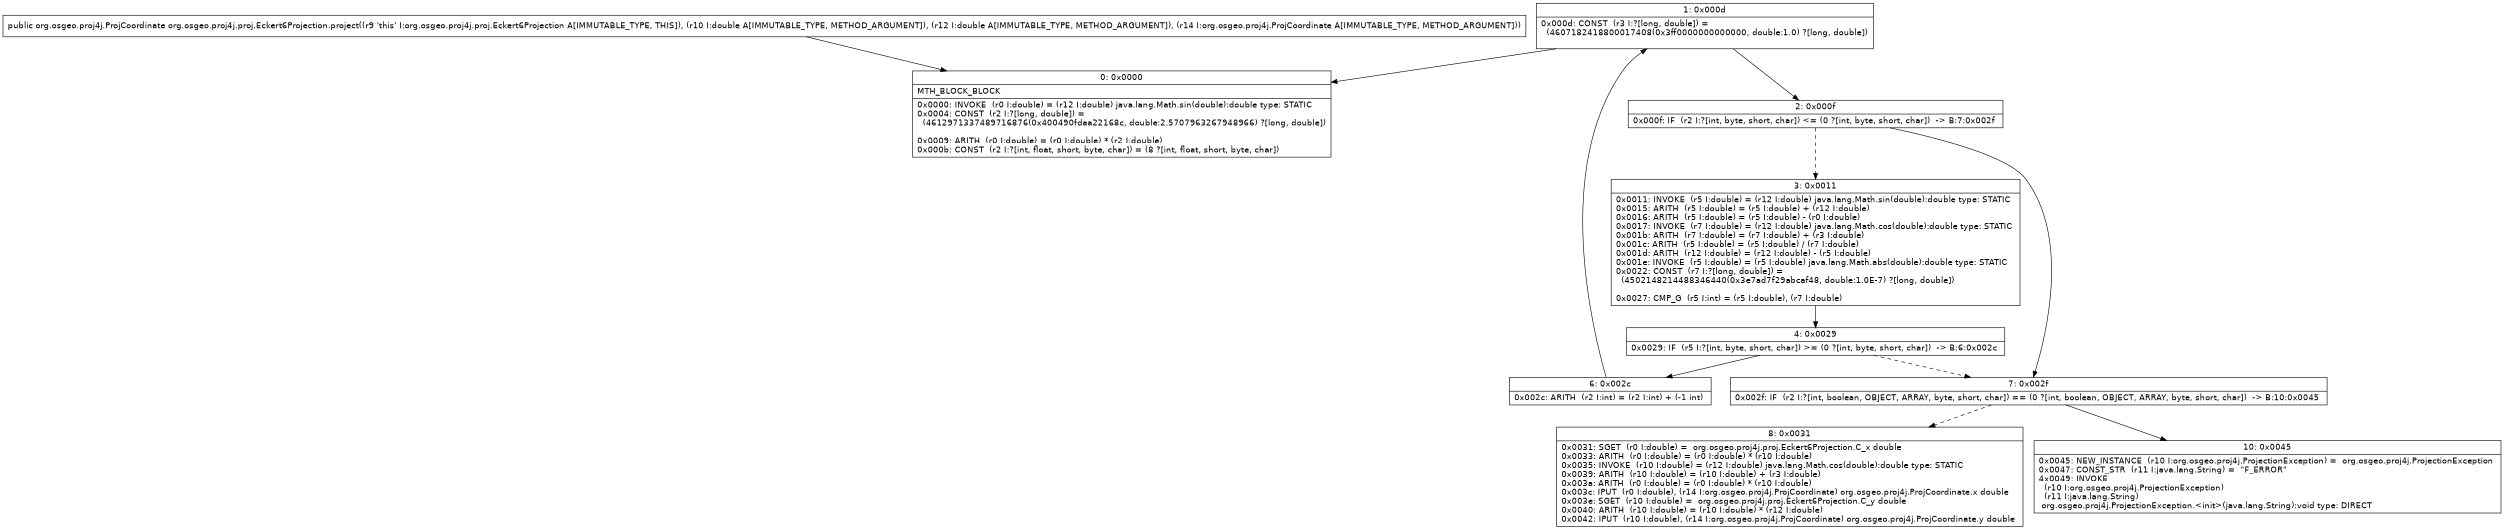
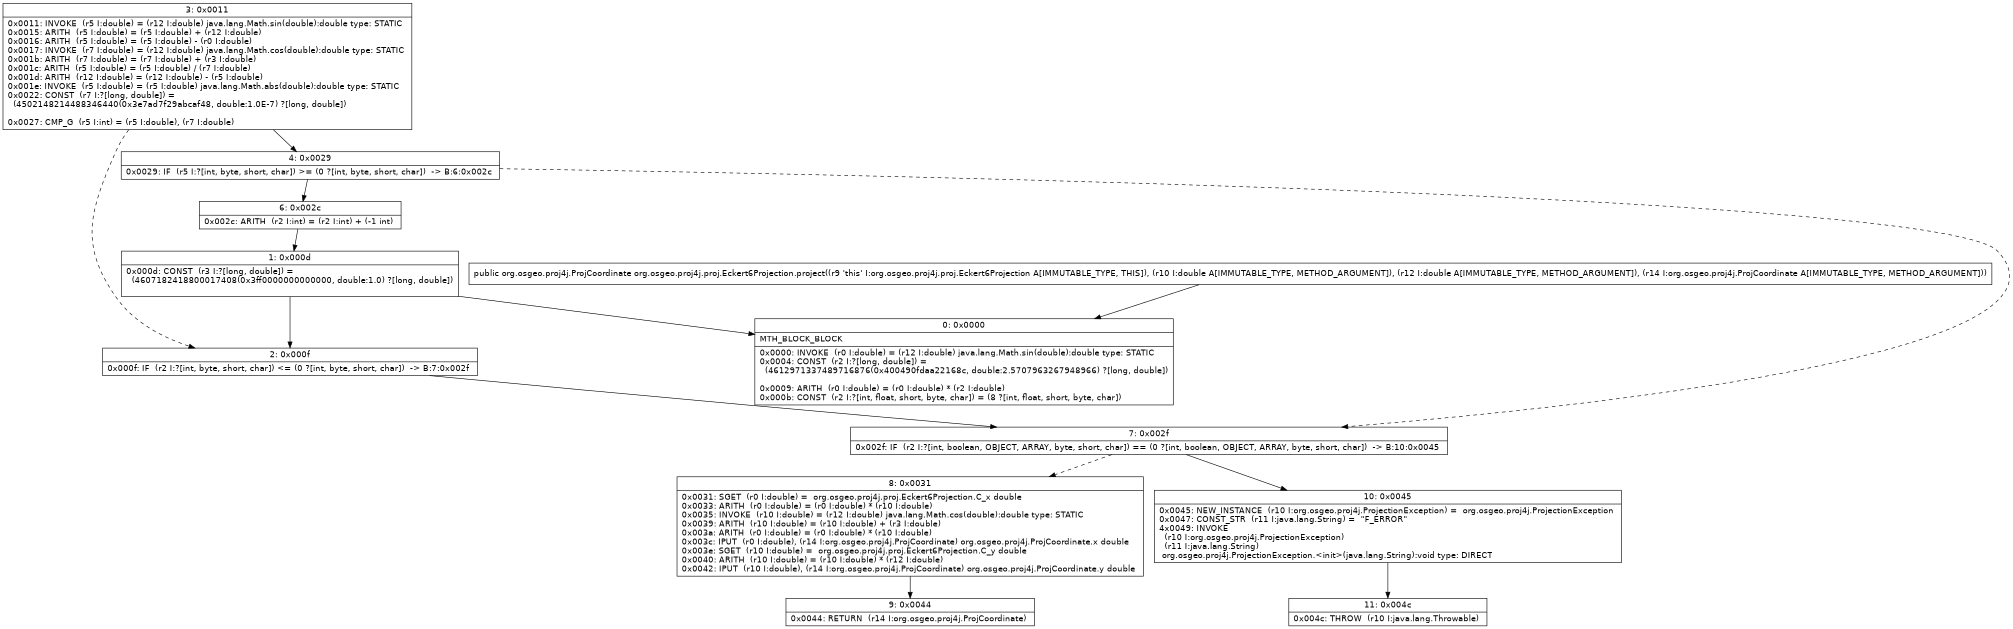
(1816, 151) -> (96, 257)
none -> (910, 612)
none -> (1388, 612)
